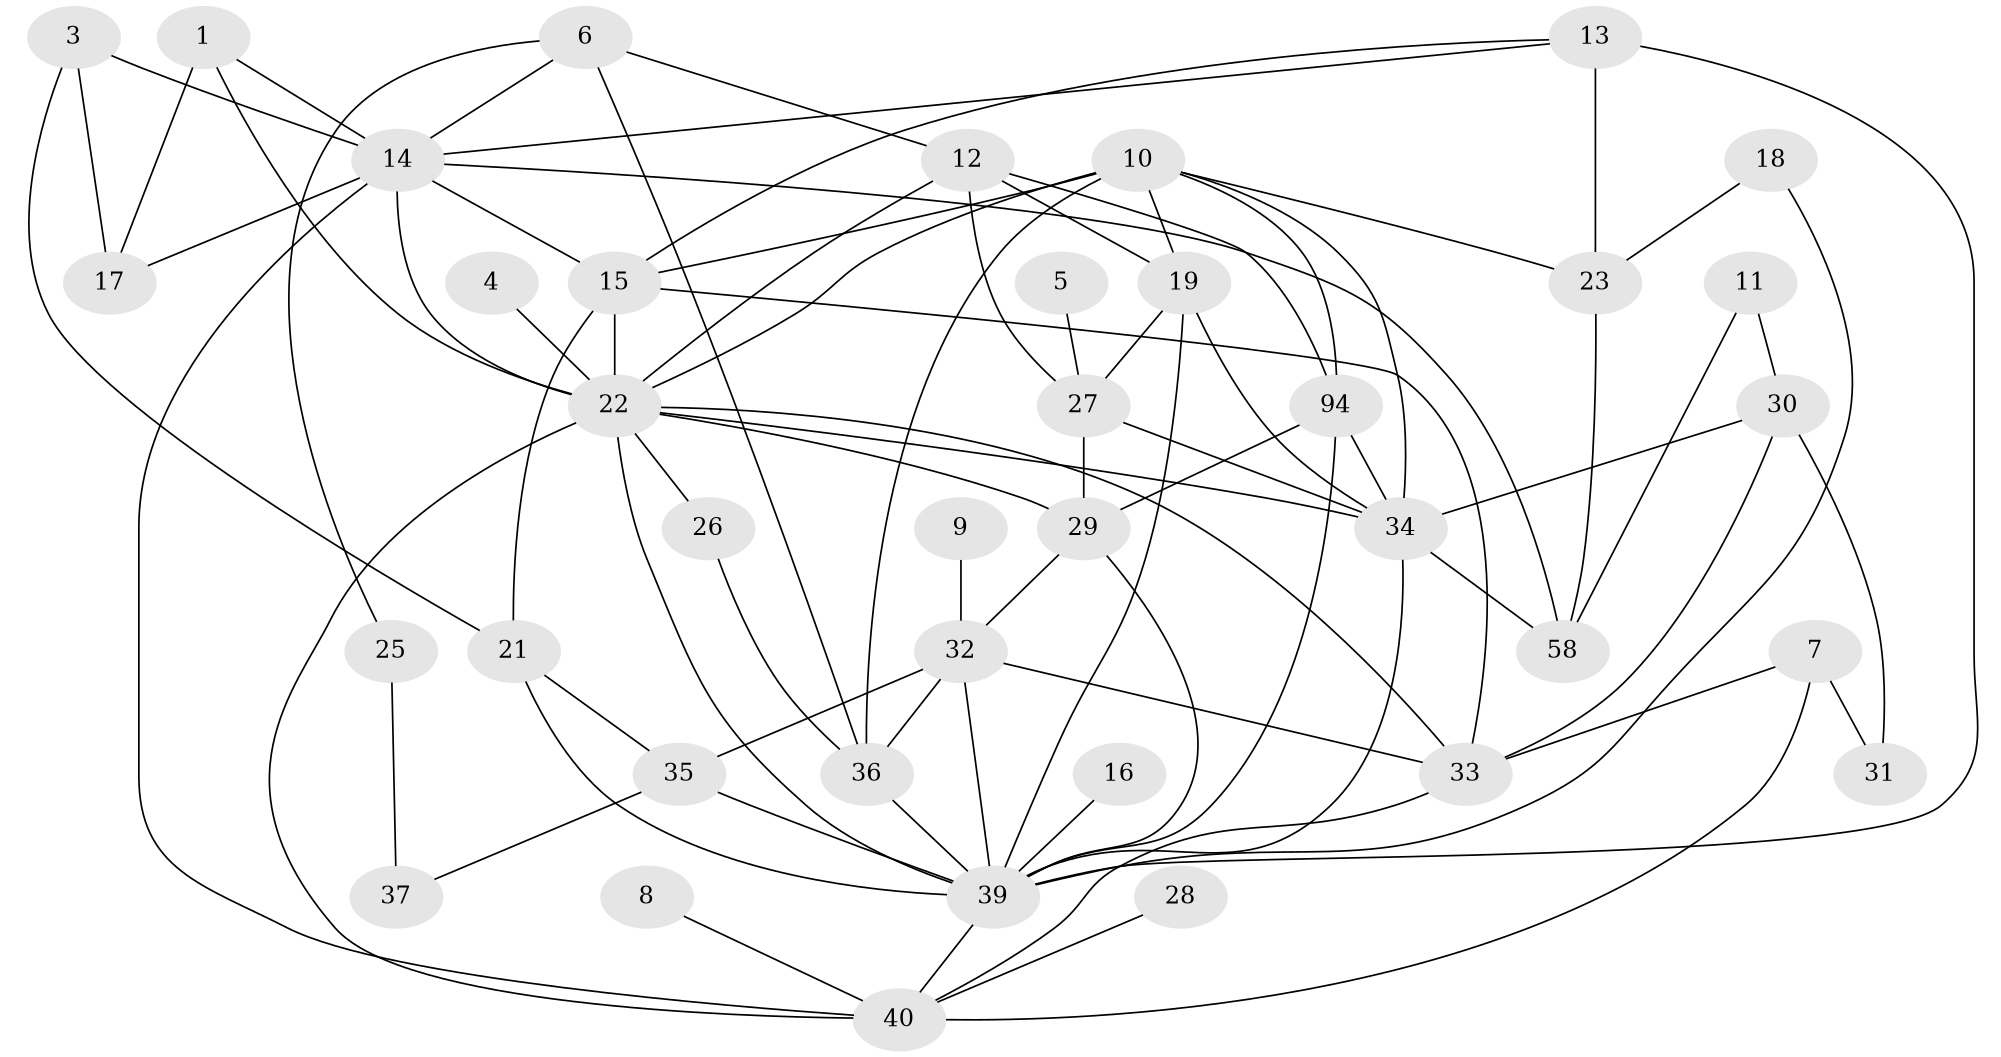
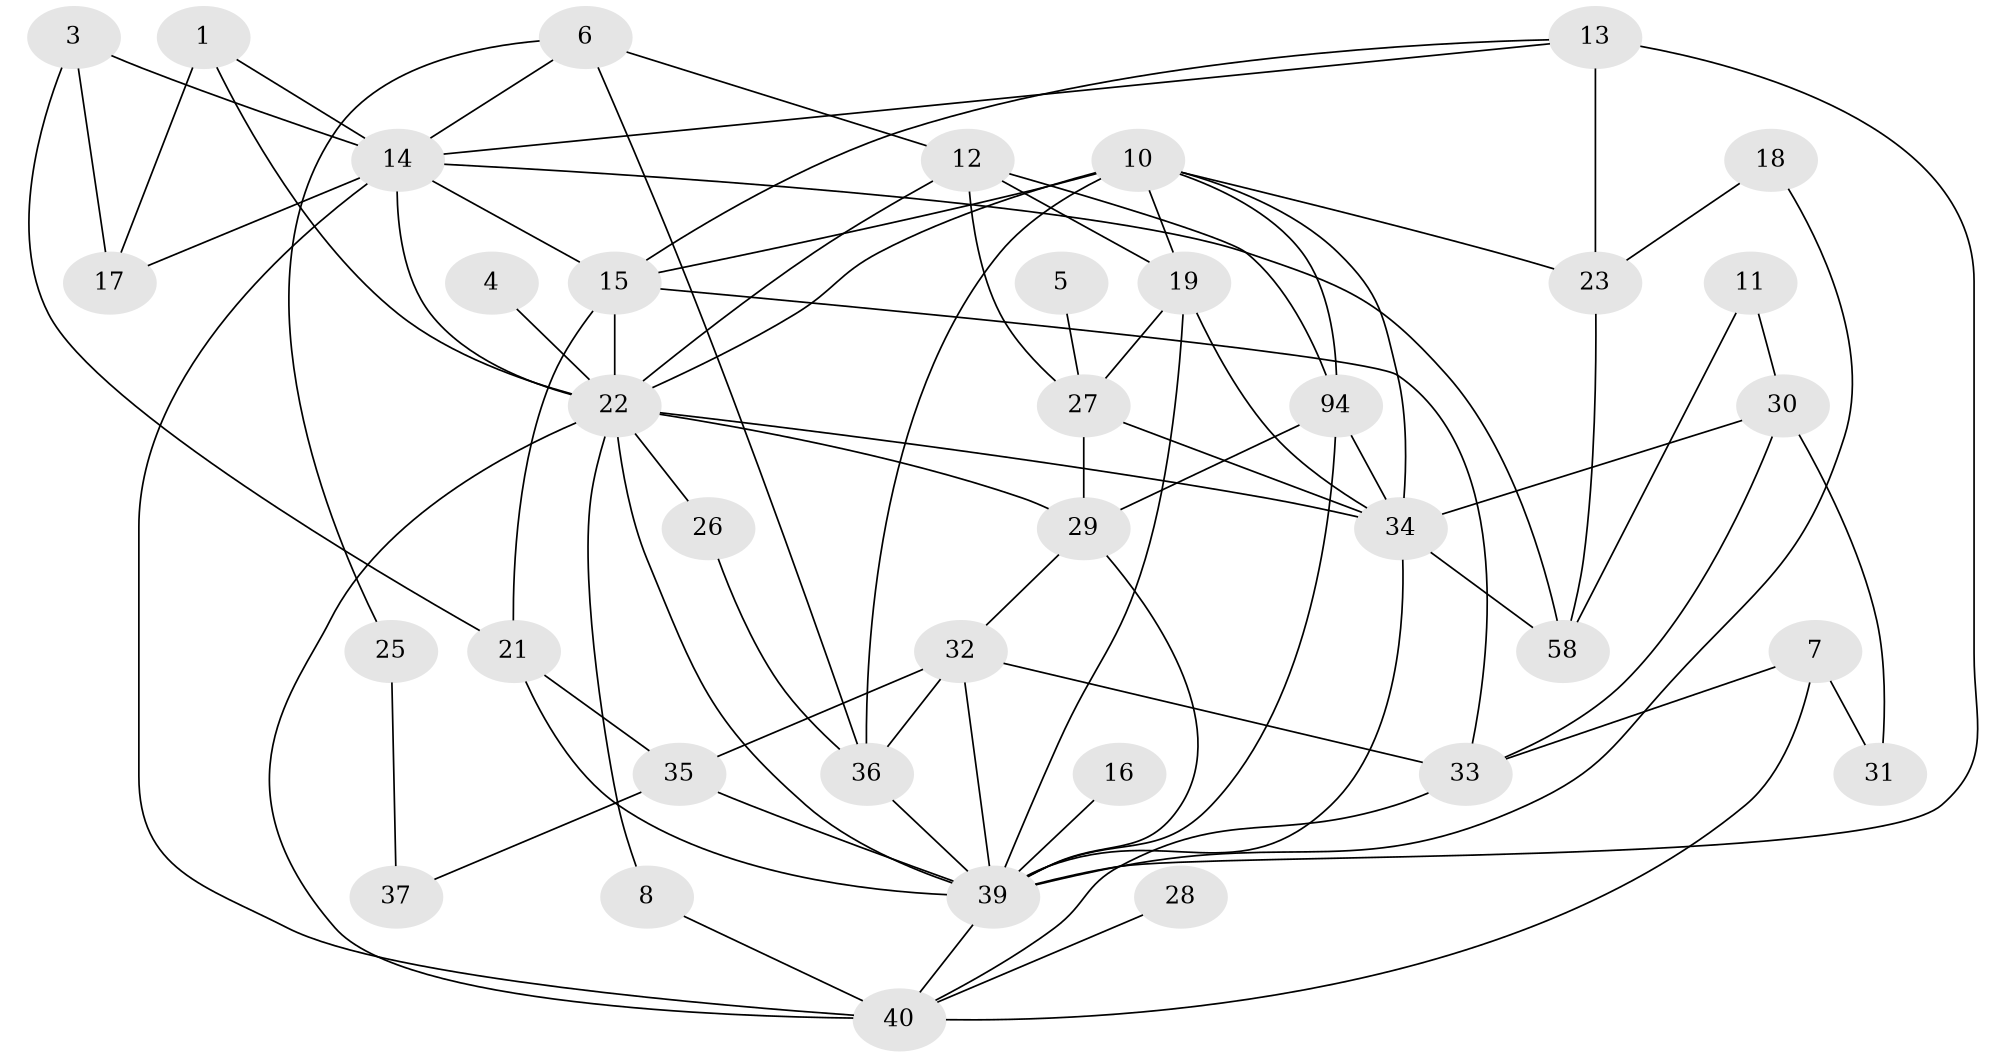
(1117, 487) -> (595, 653)
(961, 529) -> none
